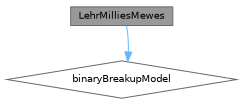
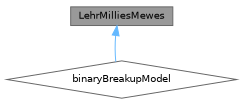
(128, 39) -> (115, 49)
